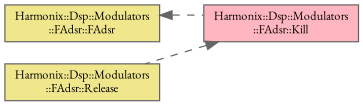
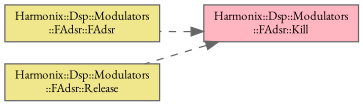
(188, 15) -> (175, 32)
